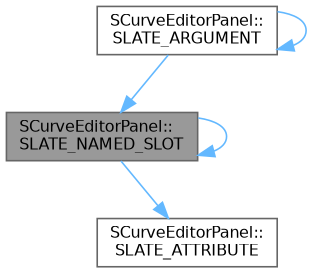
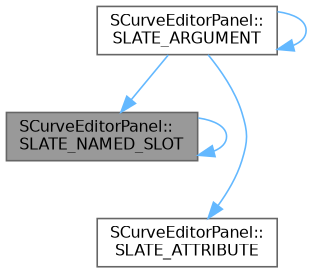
(140, 183) -> (246, 129)
